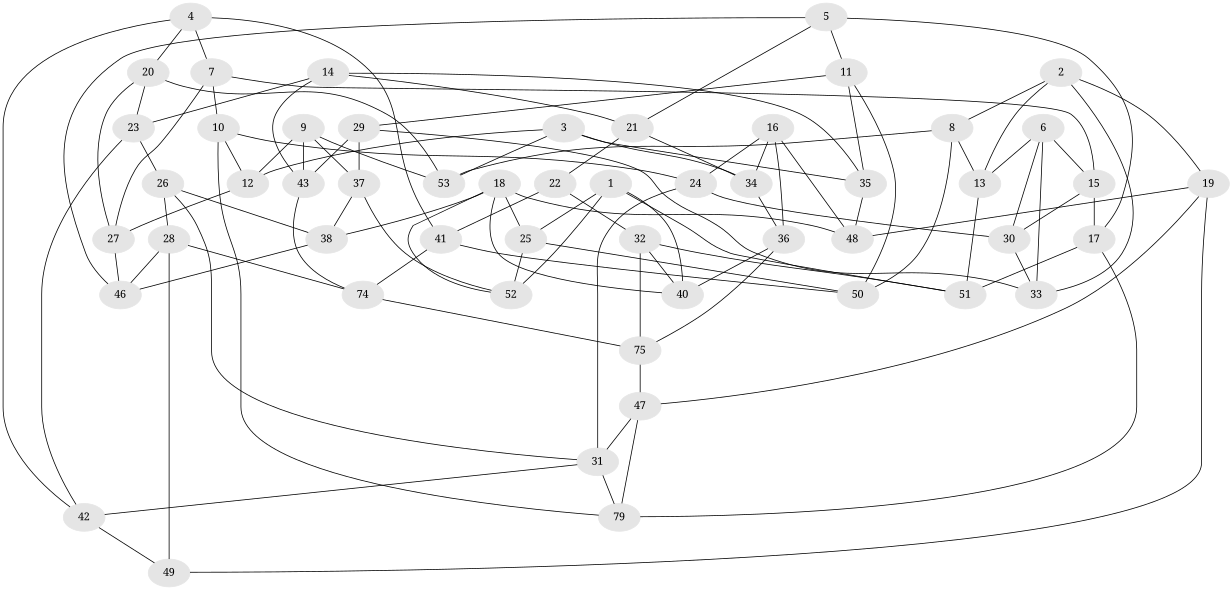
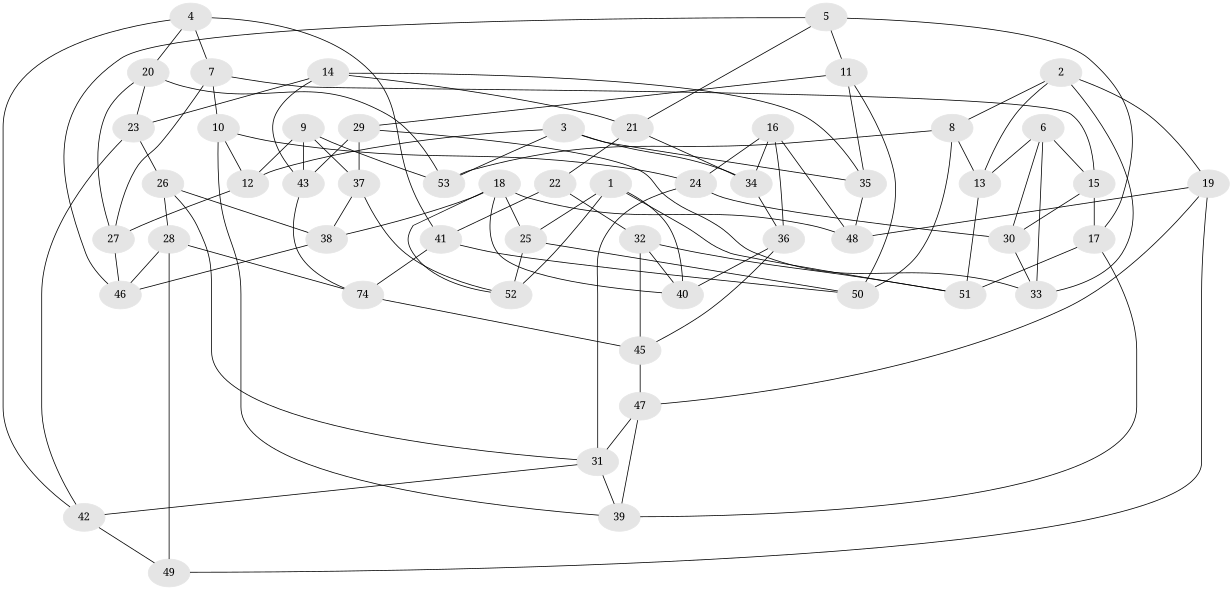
(640, 351) -> (640, 351)
(619, 517) -> (619, 517)
